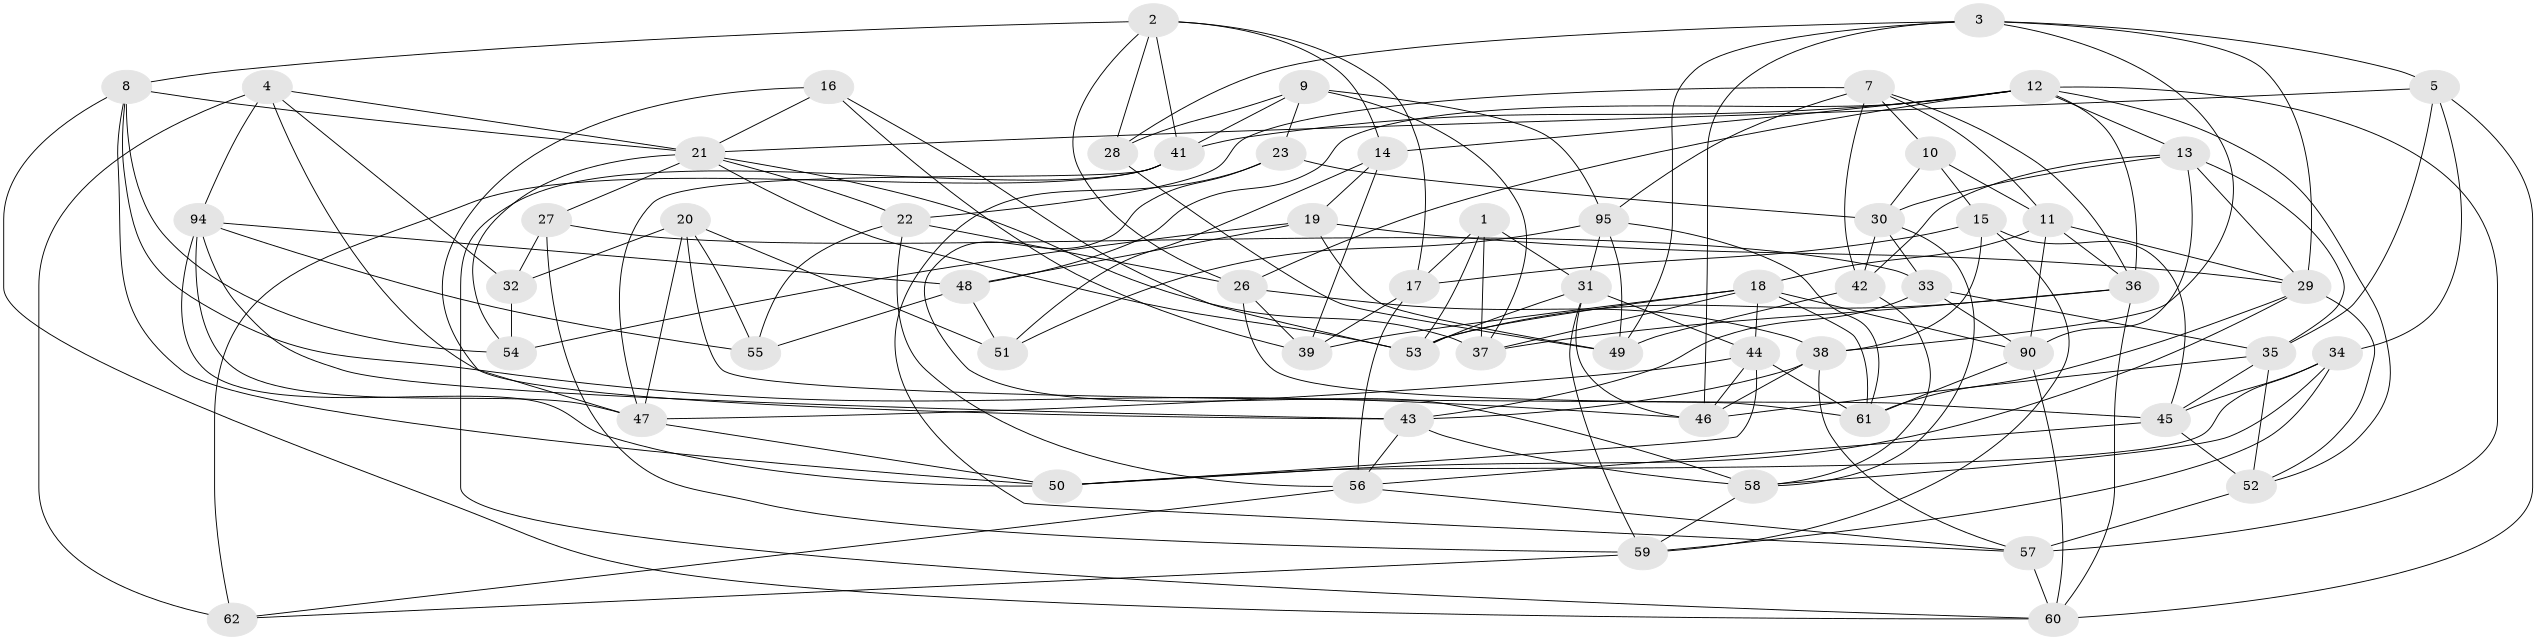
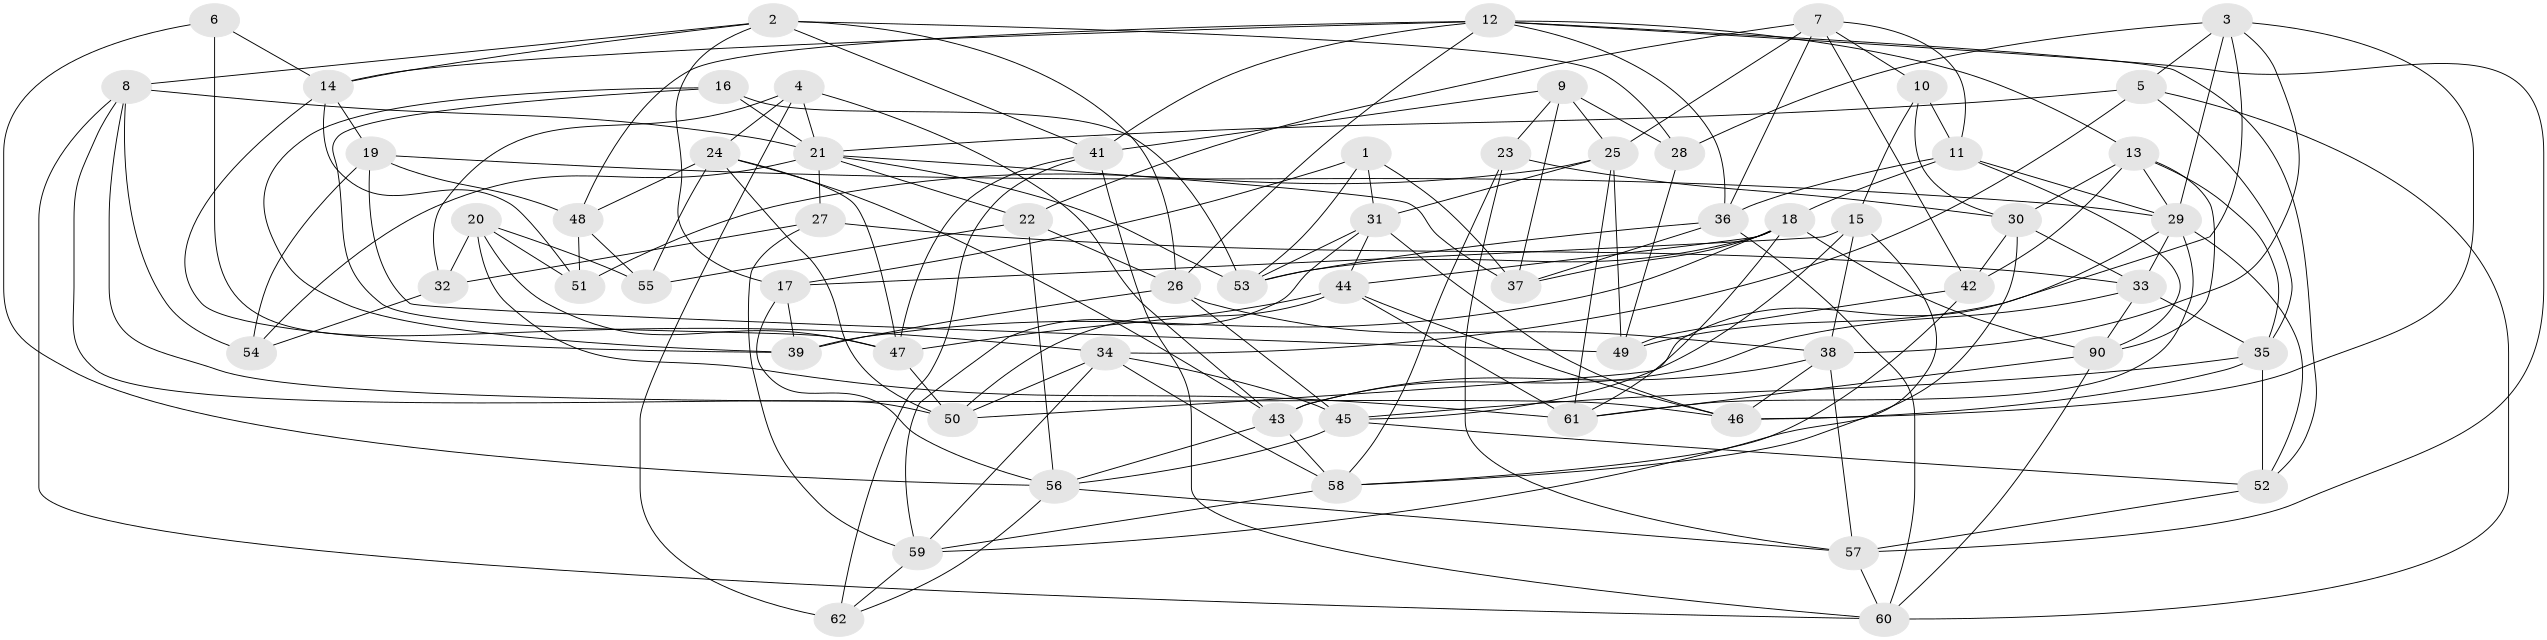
none -> (215, 20)
(199, 220) -> (715, 154)
(1604, 220) -> (1613, 154)
none -> (2163, 247)
